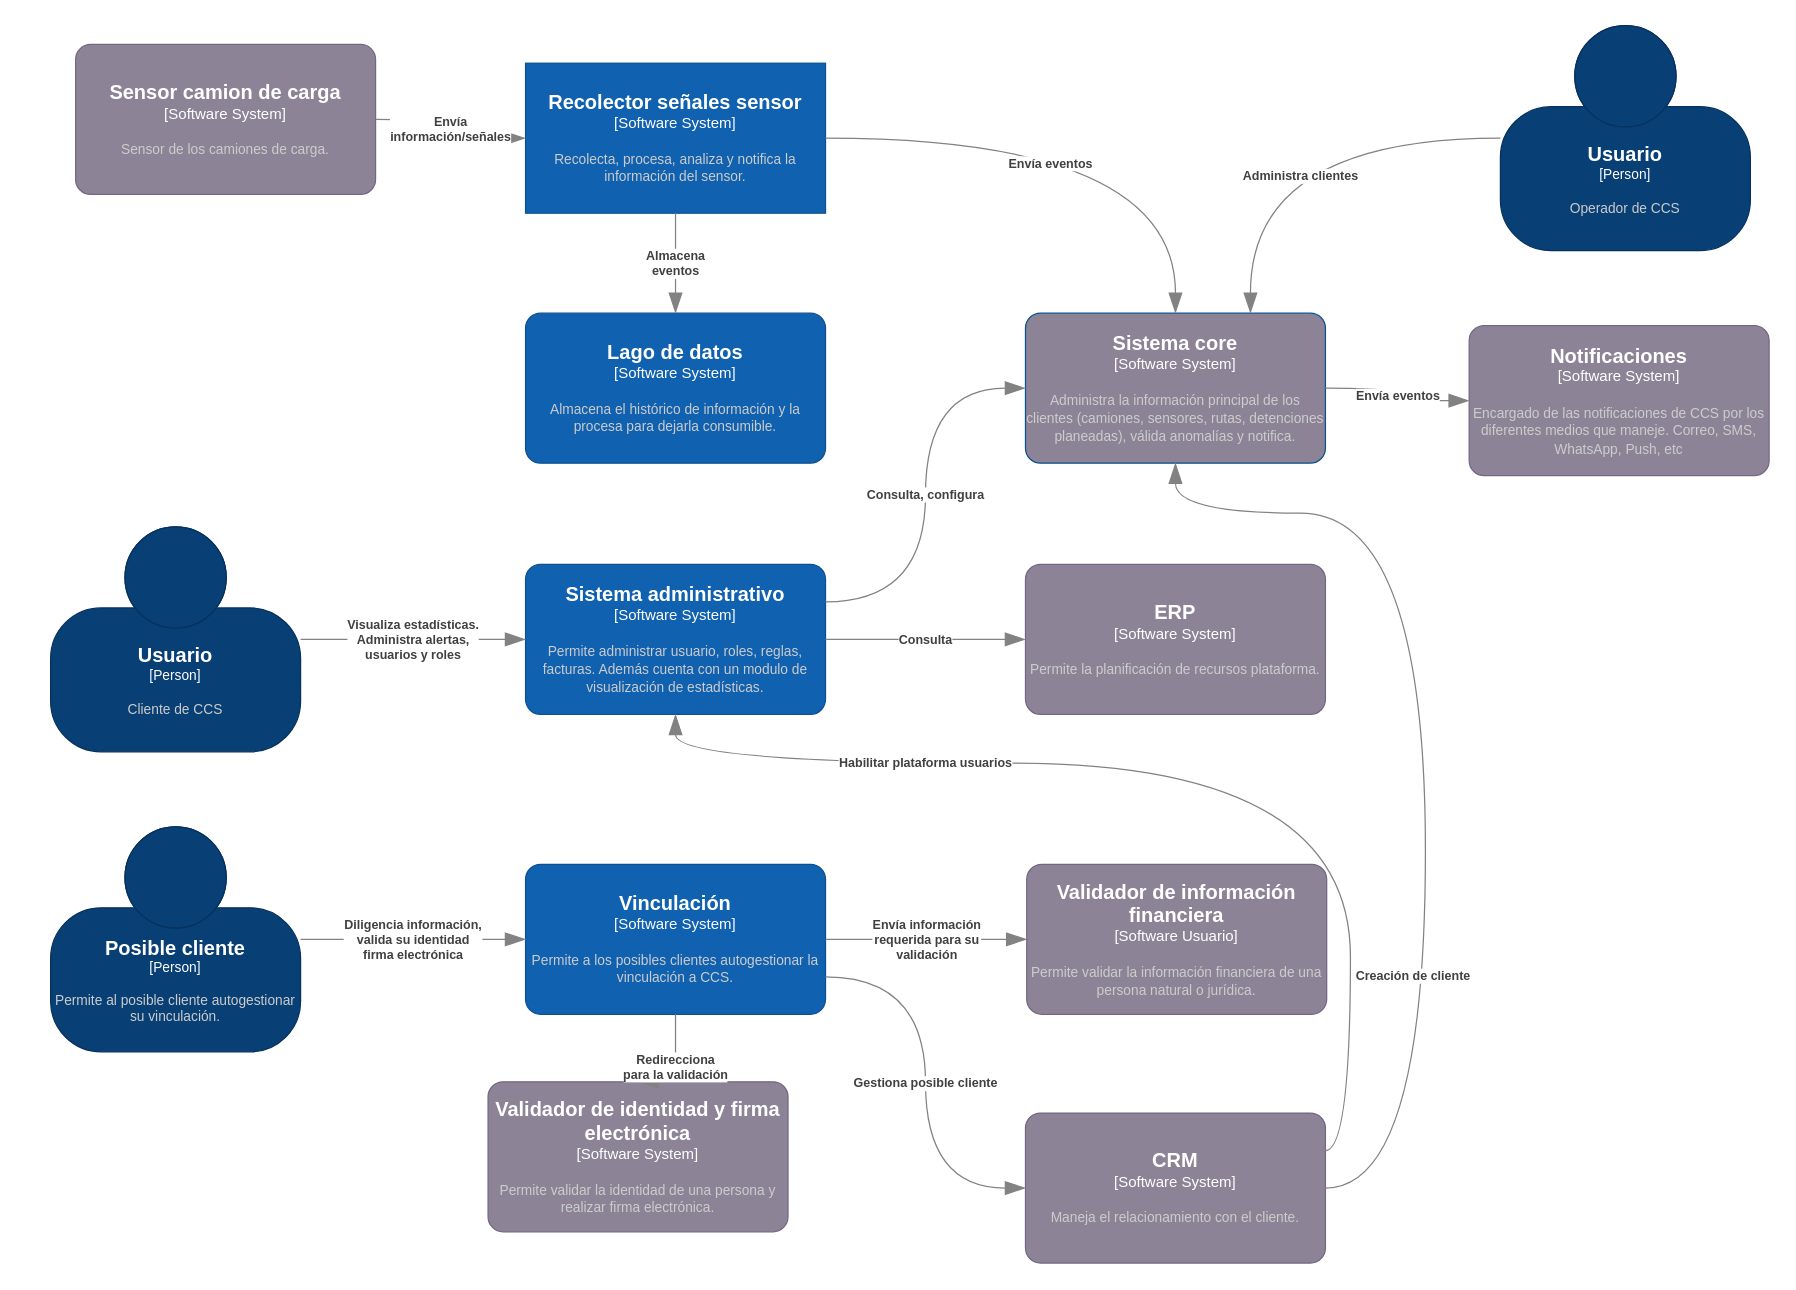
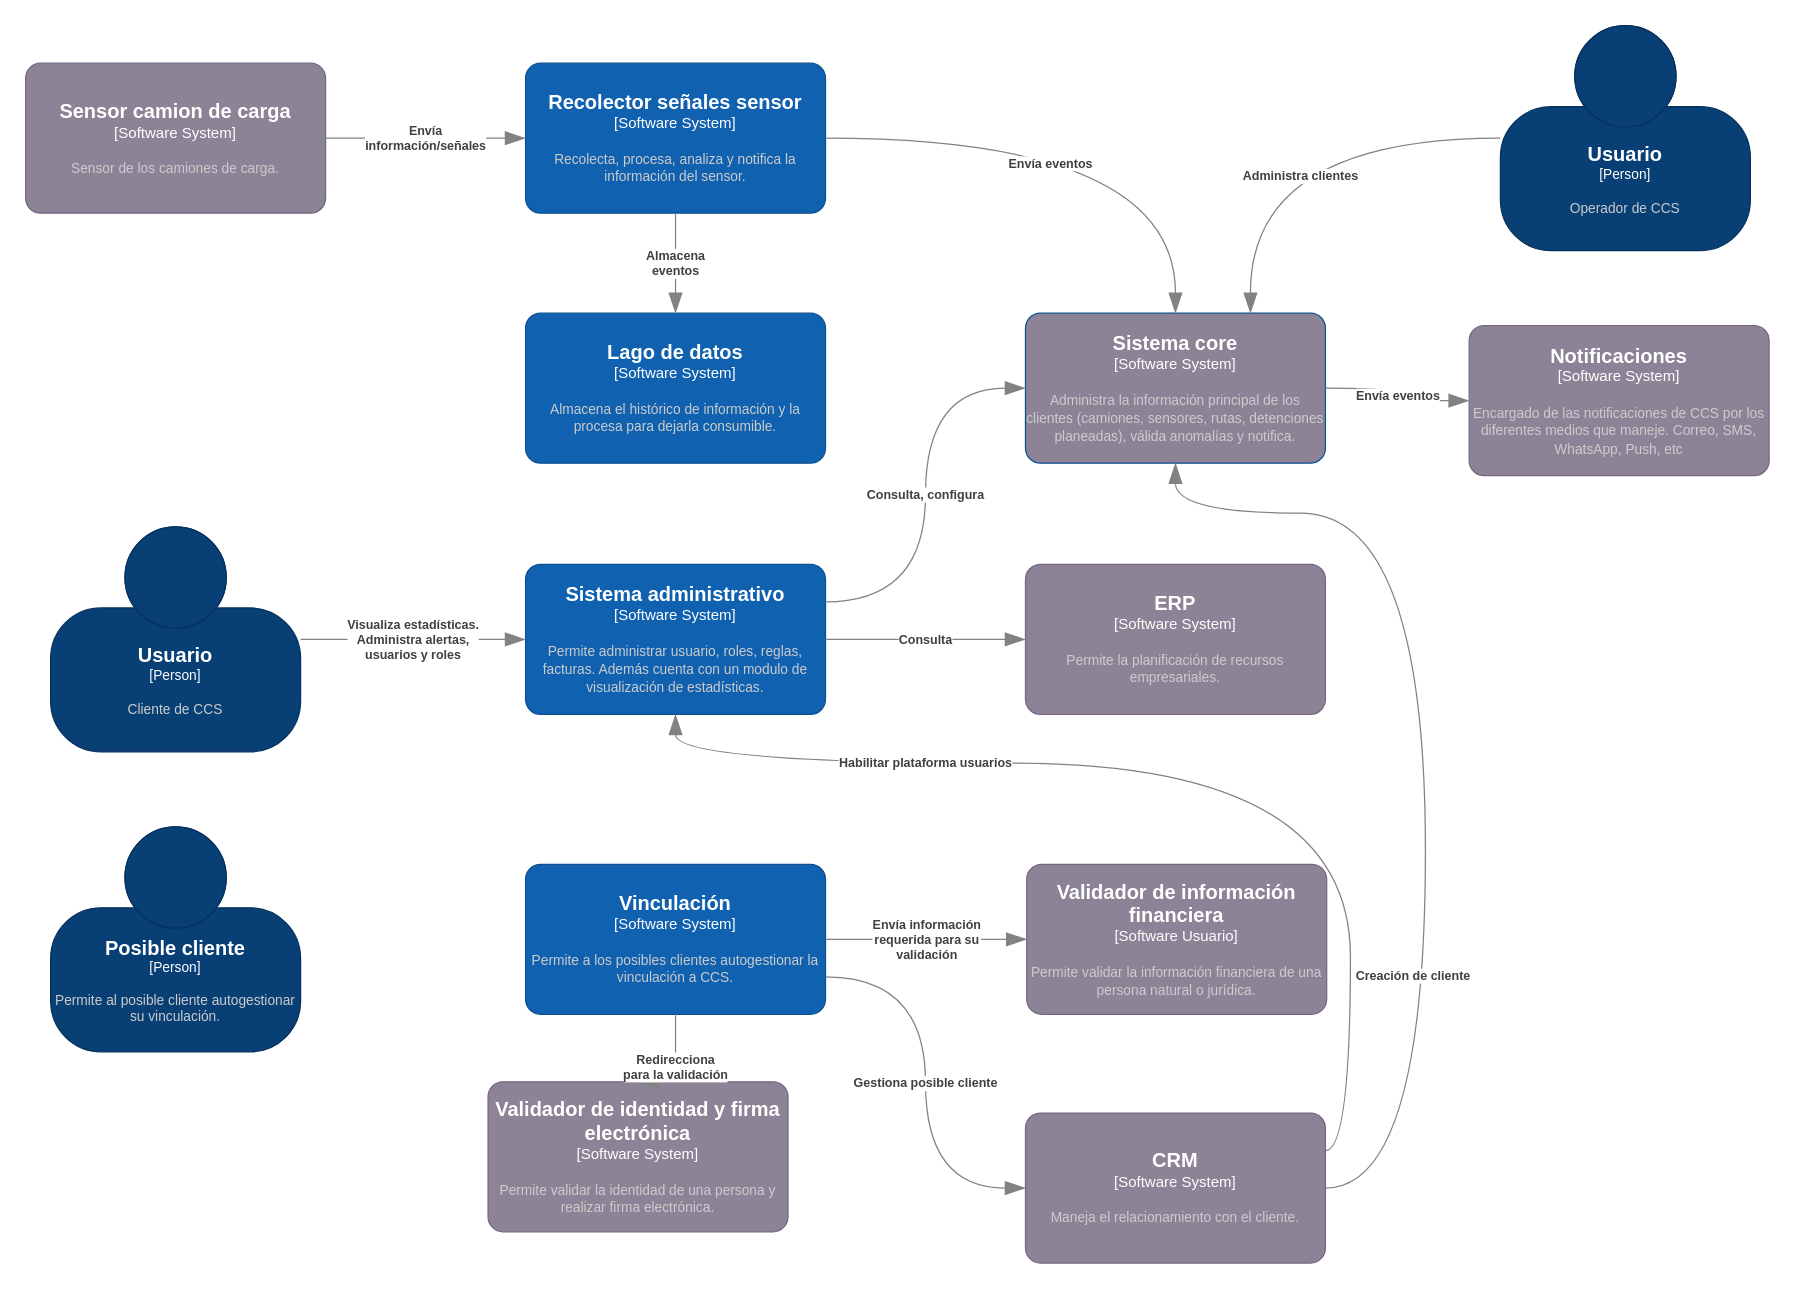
(226, 119) -> (176, 138)
(676, 138) -> (676, 138)
(1176, 639) -> (1176, 639)
(411, 939) -> none
